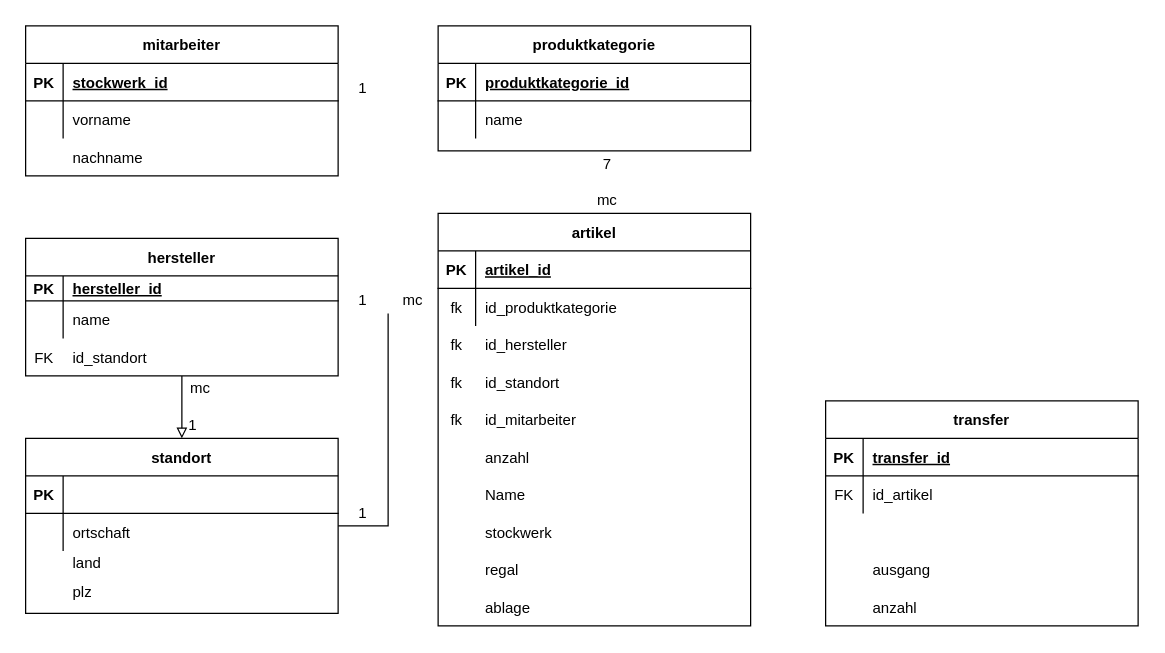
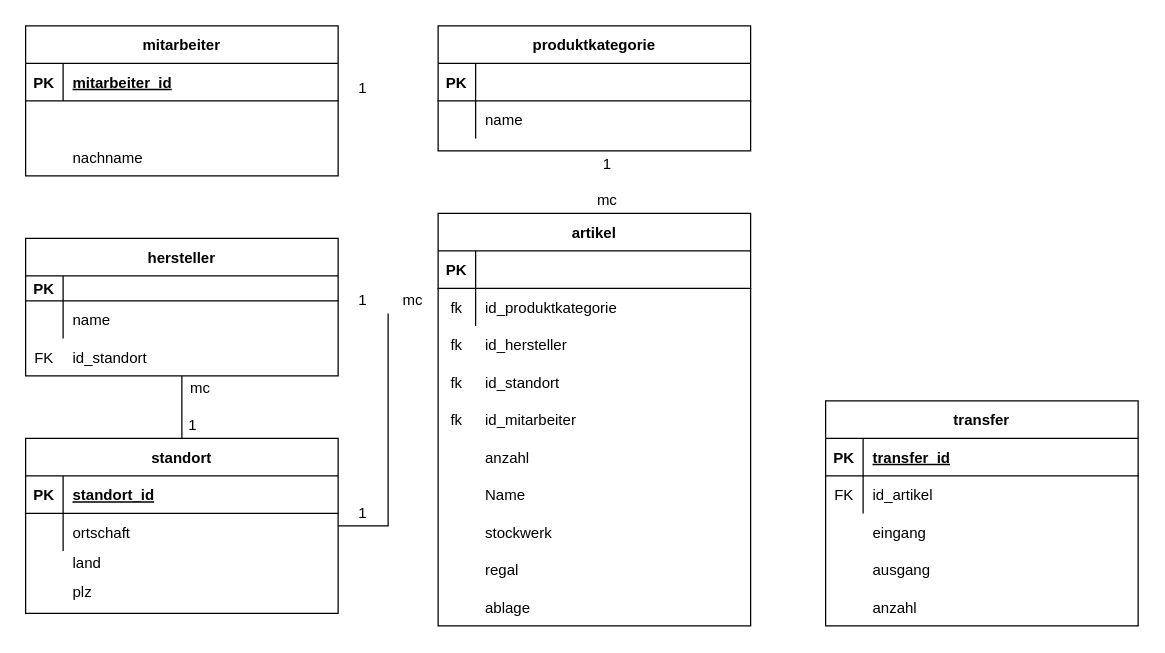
(613, 82) -> none
(121, 83) -> (125, 83)
(201, 119) -> none
(608, 182) -> (608, 182)
(613, 269) -> none
(201, 288) -> none
(182, 426) -> (182, 431)
none -> (201, 494)
none -> (1001, 532)
